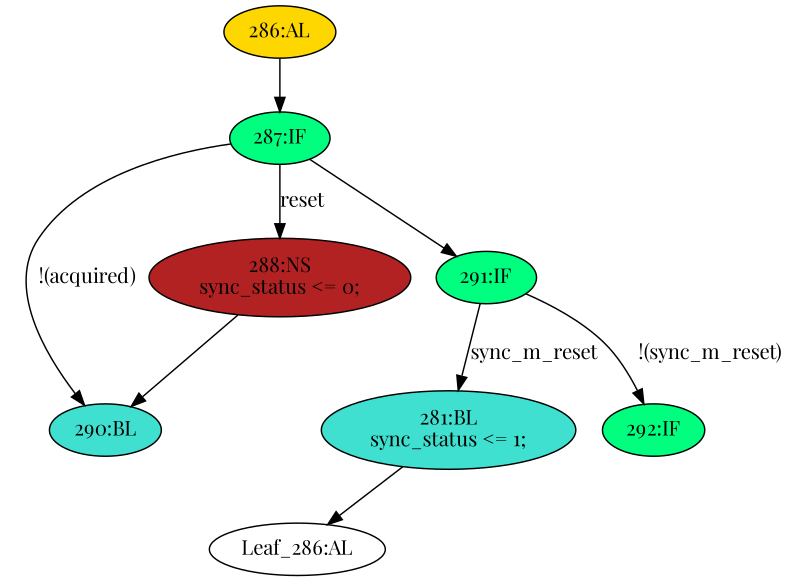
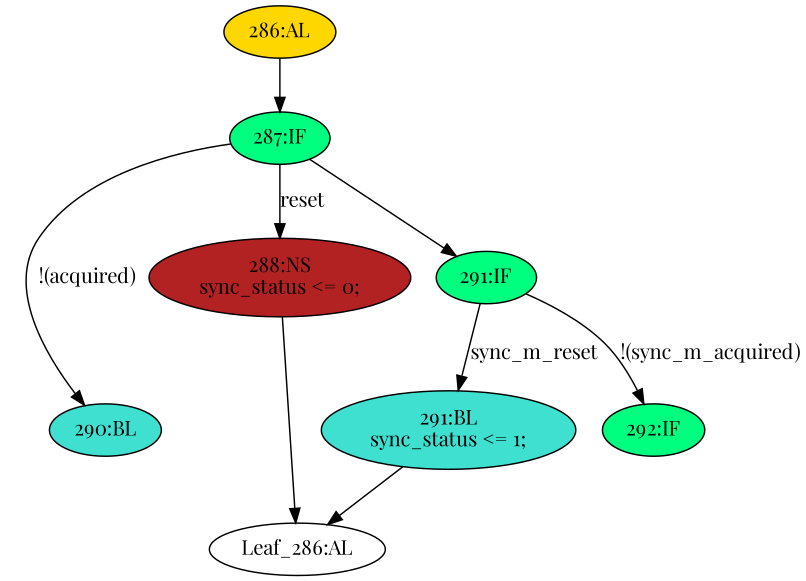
(710, 354) -> (710, 354)
(190, 356) -> (289, 413)
(449, 430) -> (449, 430)
